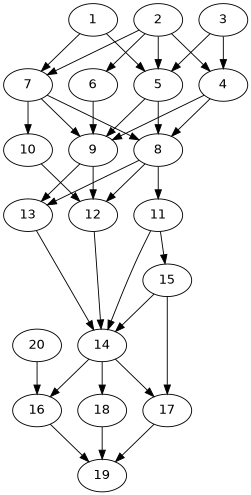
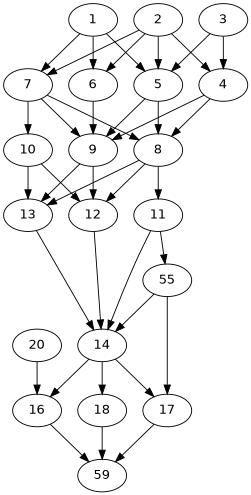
none -> (93, 46)
none -> (28, 178)
(167, 280) -> (167, 280)
(102, 476) -> (102, 476)
